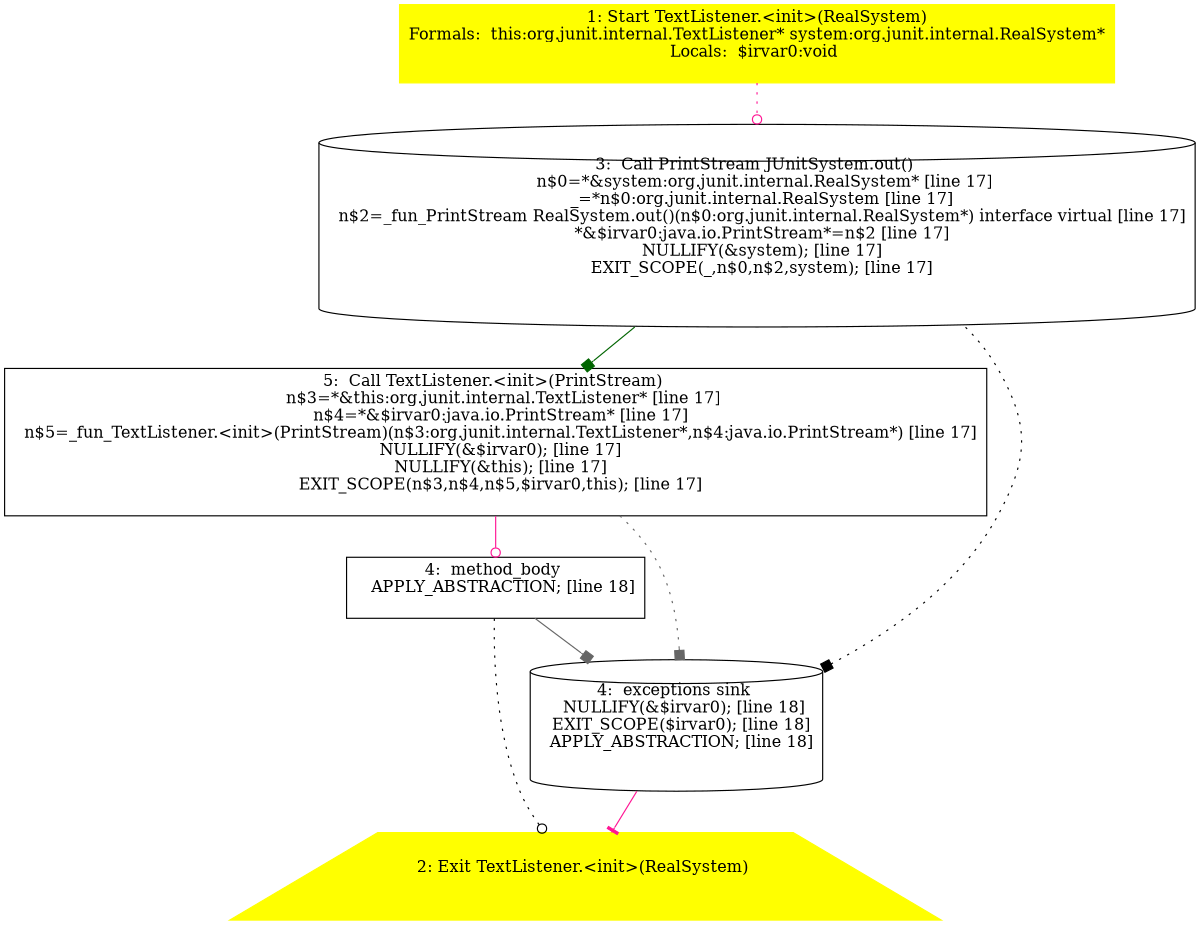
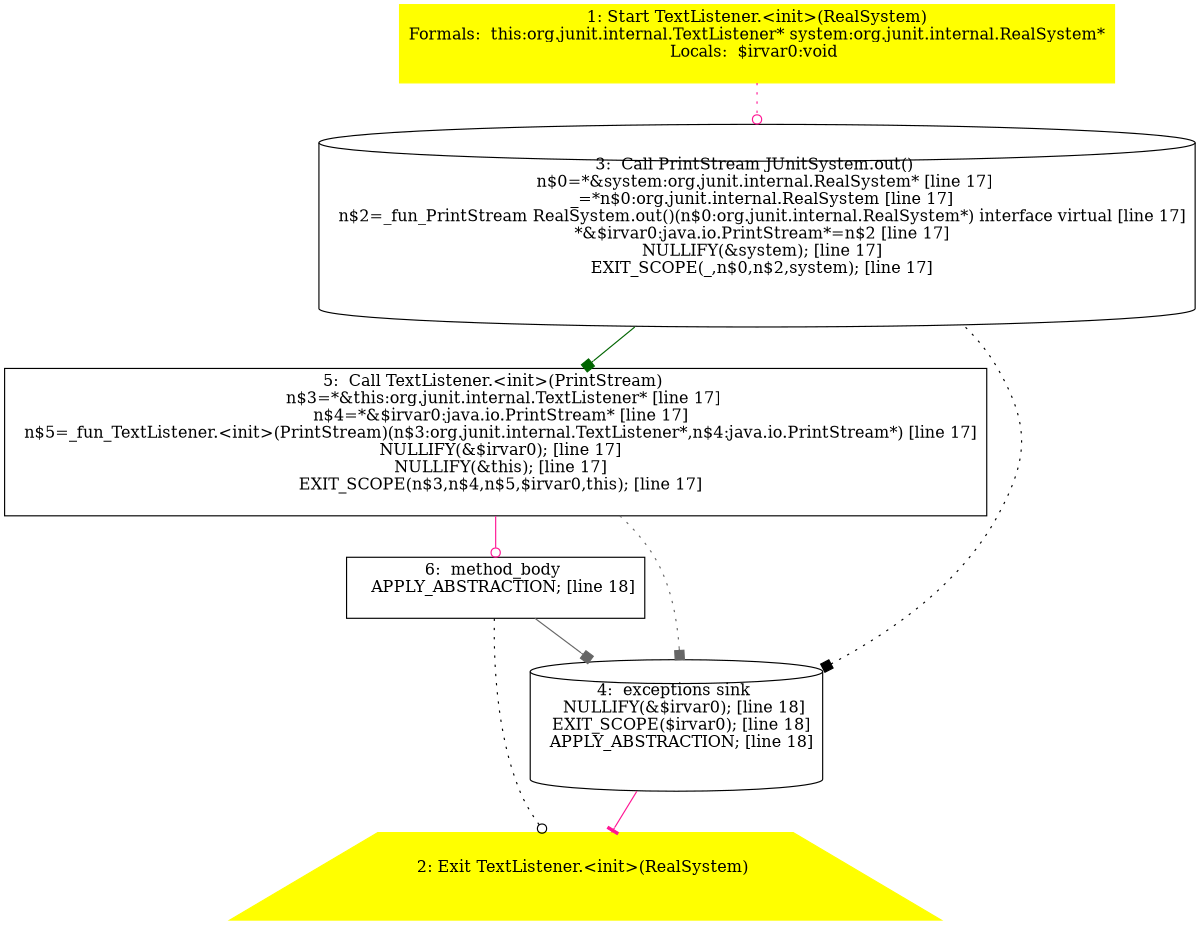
(496, 588) -> (496, 588)
